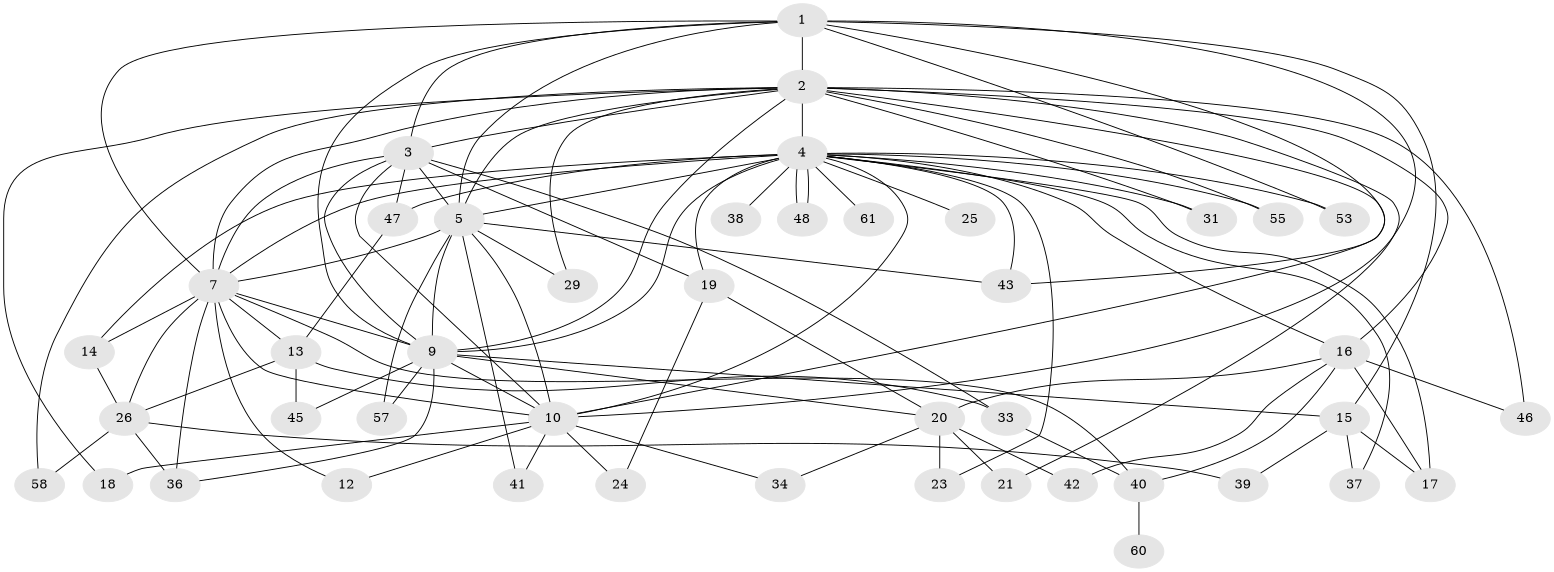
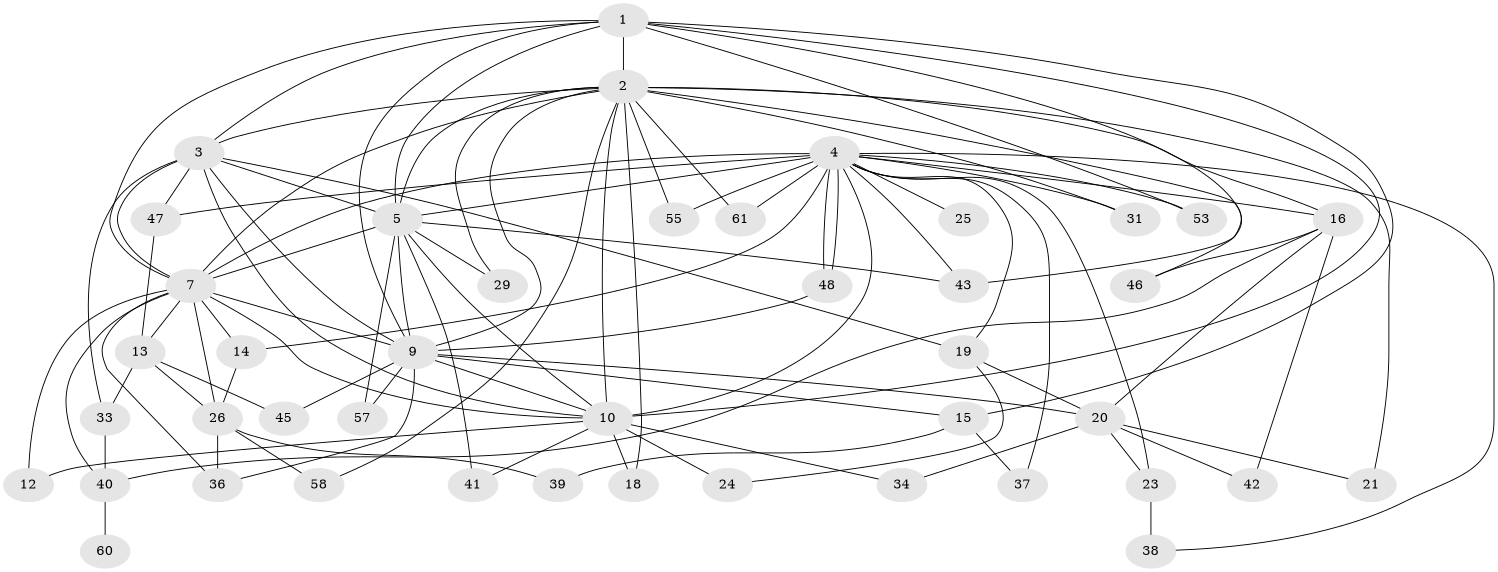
(802, 120) -> (680, 151)
(646, 293) -> (625, 334)
(1430, 485) -> none
none -> (1151, 518)
